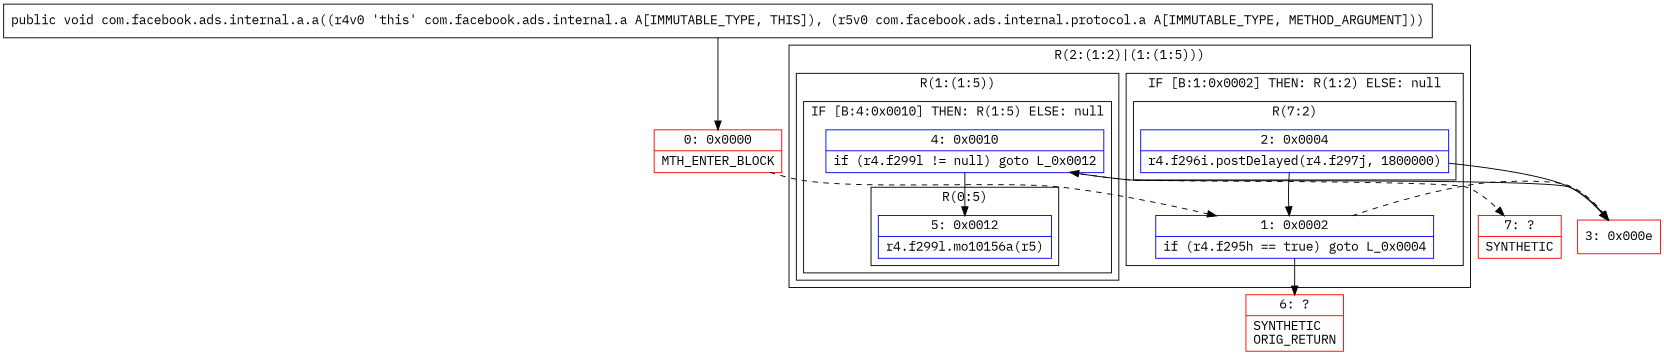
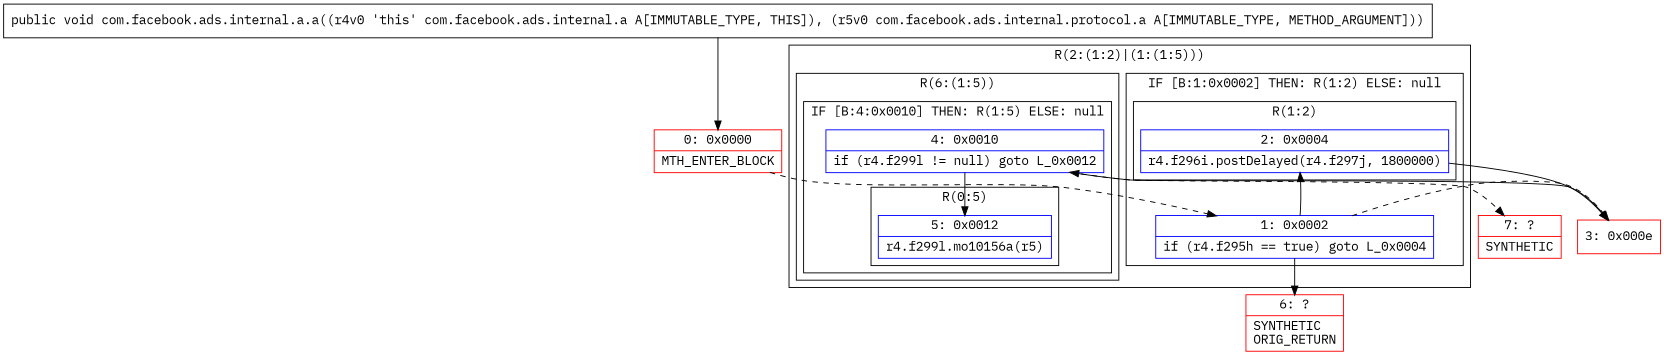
(958, 84) -> (958, 84)
(1295, 112) -> (1295, 112)
(1289, 190) -> (1301, 199)
